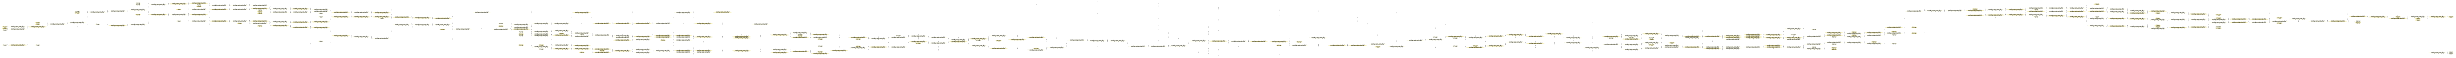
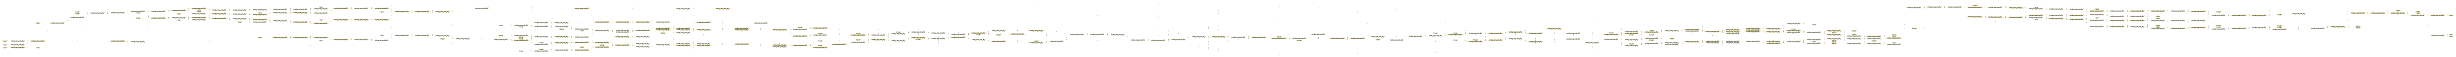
(138, 5) -> none
(260, 12) -> none
(260, 13) -> none
(2219, 18) -> none
(38, 24) -> none
(97, 24) -> none
none -> (2279, 26)
(5, 28) -> none
(1914, 33) -> none
(800, 34) -> none
none -> (382, 35)
none -> (1631, 44)
